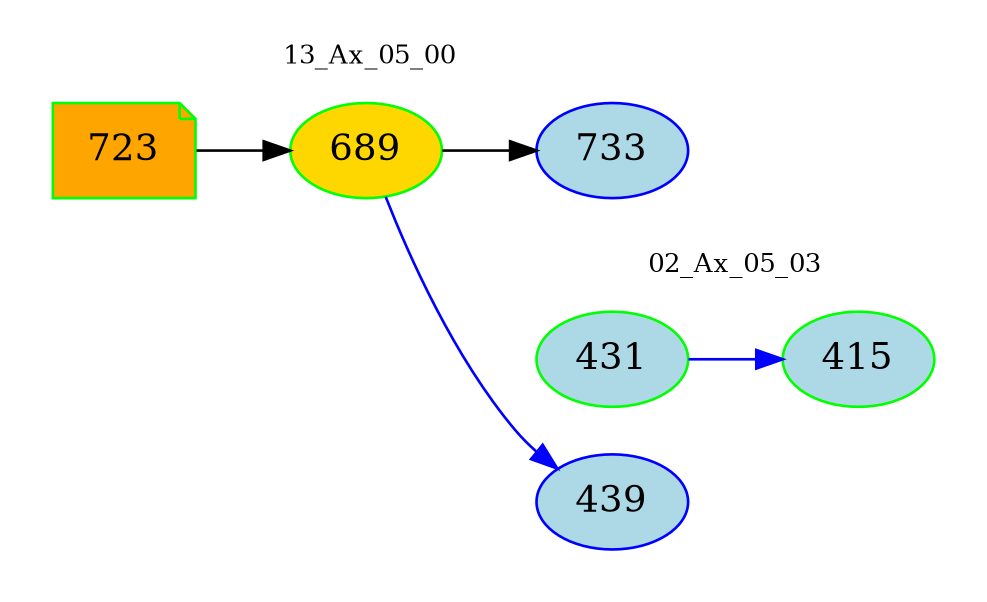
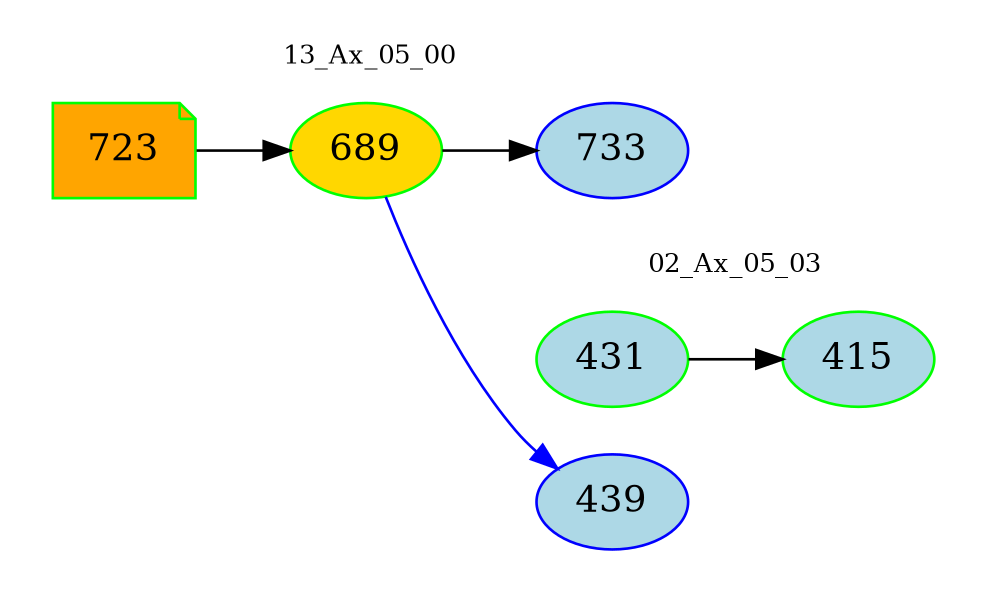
(722, 359) -> (722, 359)
